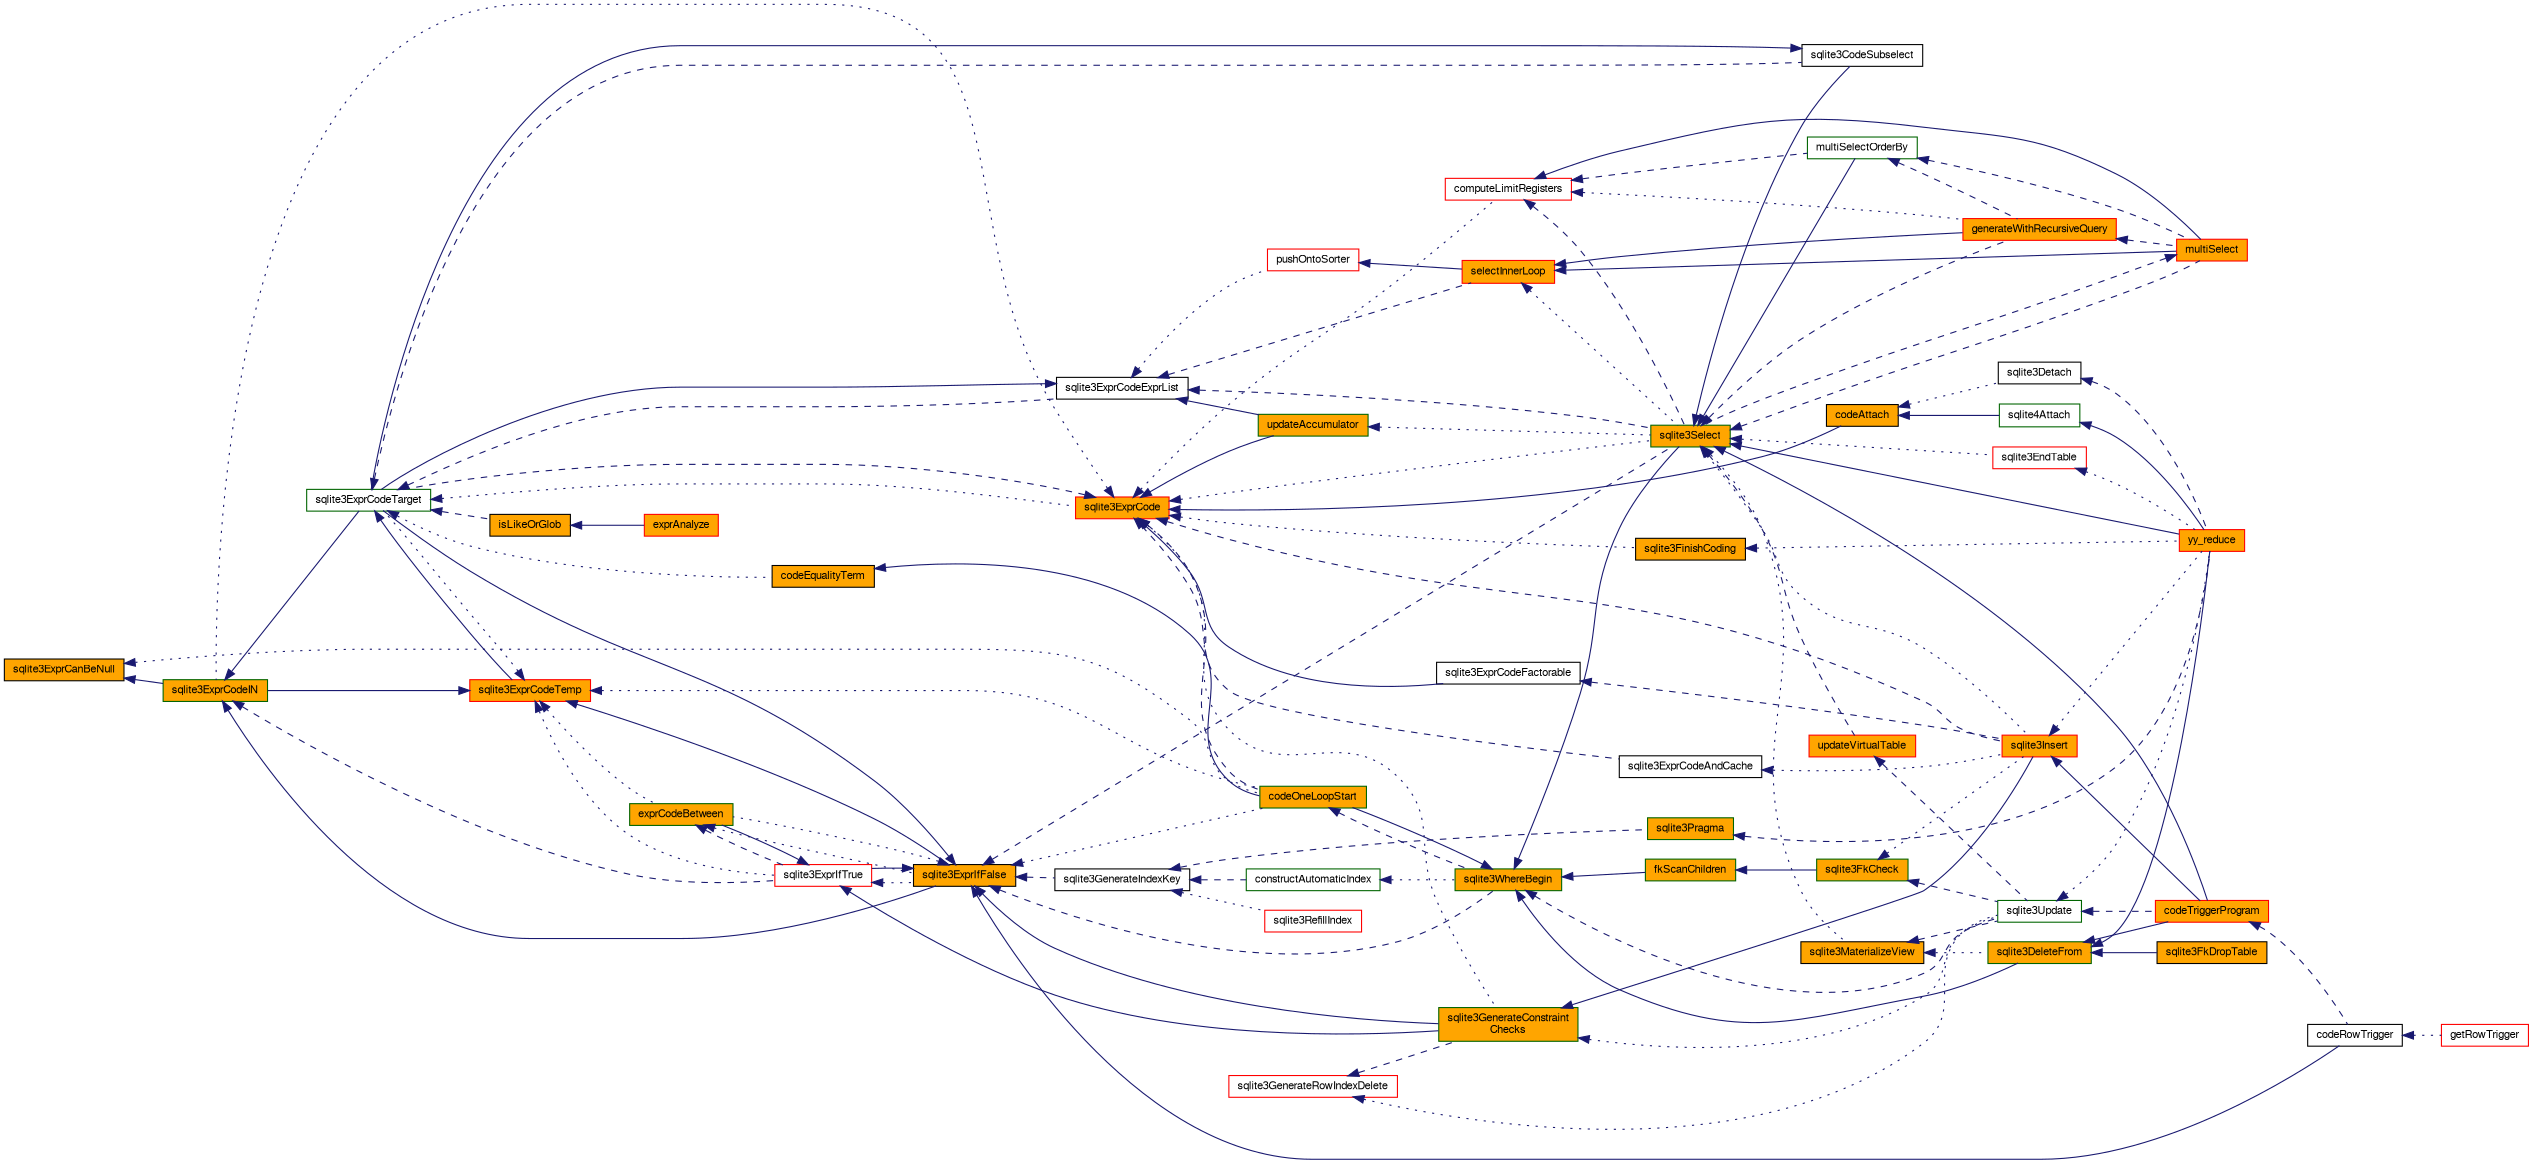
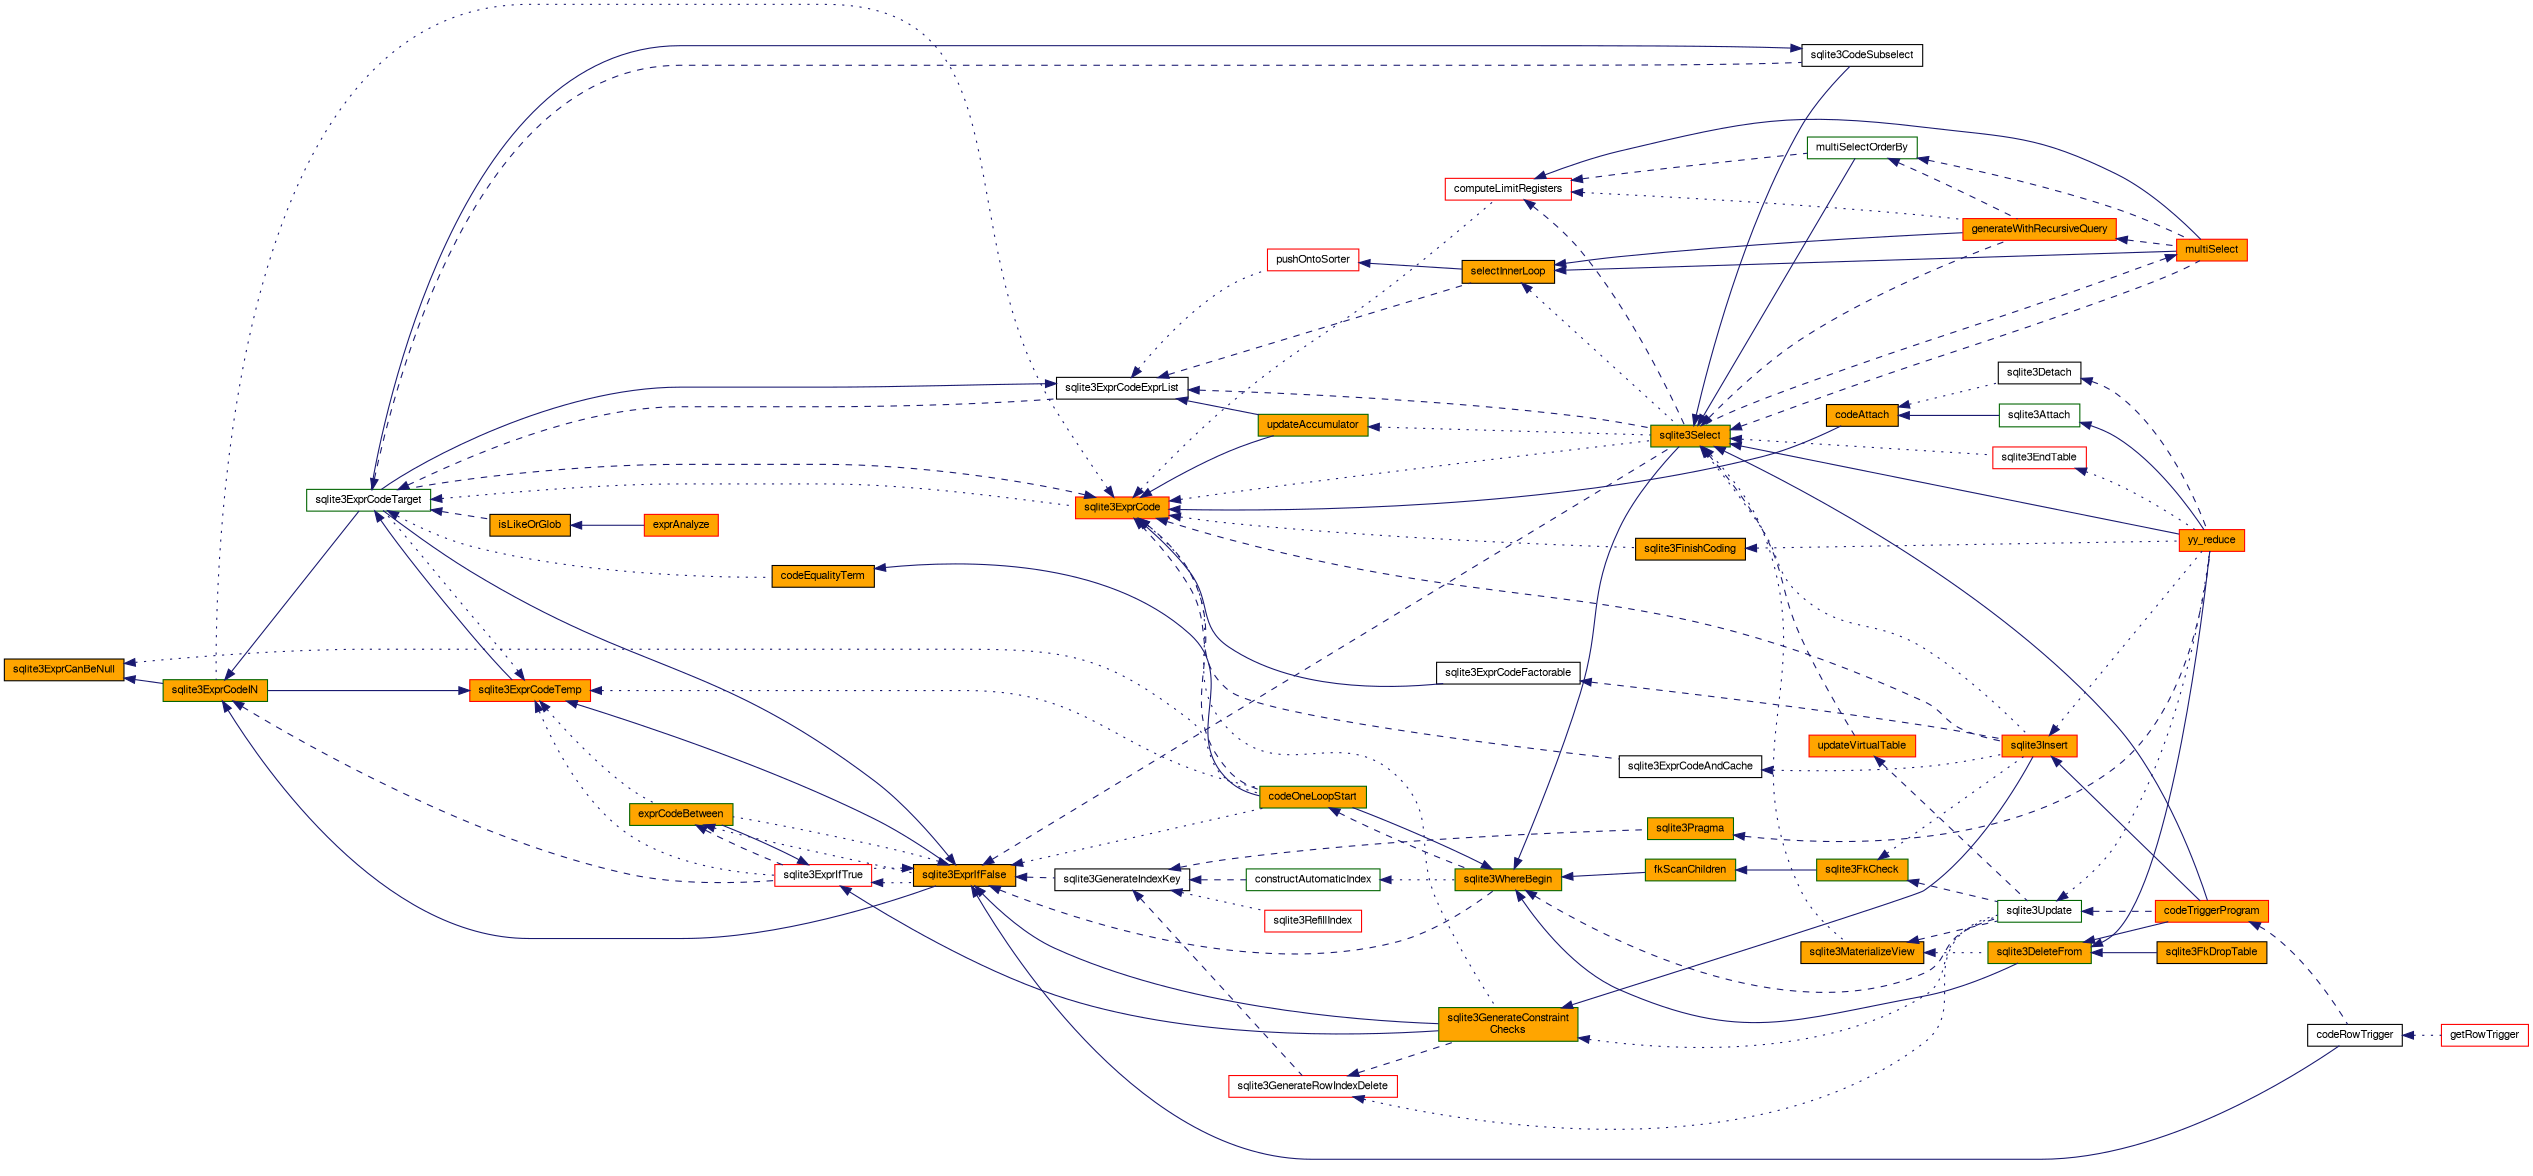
(1508, 272) -> (1508, 272)
(2040, 415) -> (2040, 415)
(887, 868) -> (887, 868)
none -> (1221, 987)
